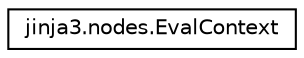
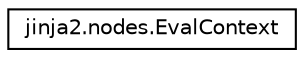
(152, 29) -> (152, 29)
